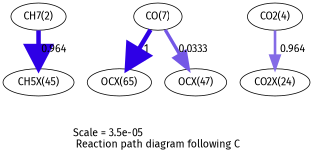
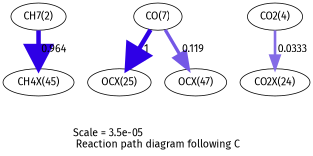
(192, 49) -> (192, 49)
(291, 49) -> (291, 49)
(39, 82) -> (39, 82)
(119, 82) -> (119, 82)
